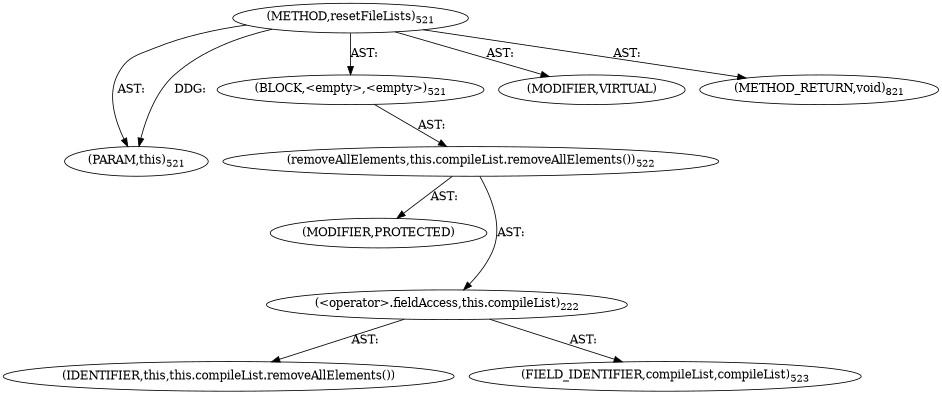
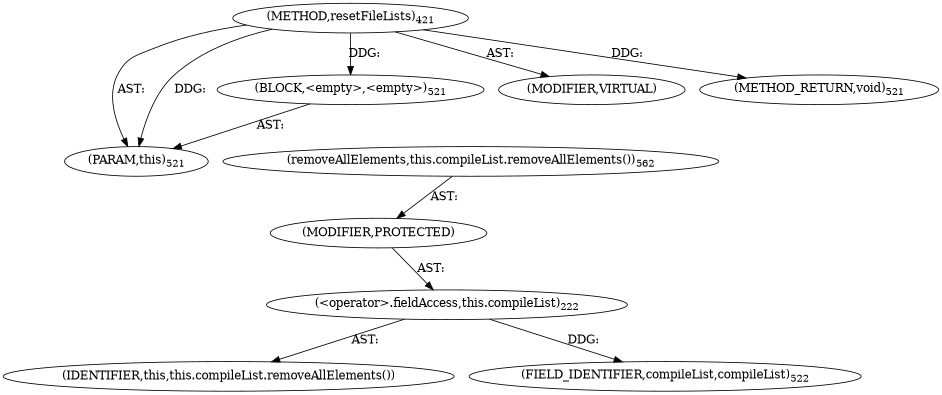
(425, 17) -> (425, 17)
(366, 54) -> (366, 54)
(629, 54) -> (629, 54)
(895, 89) -> (895, 89)
(407, 123) -> (245, 125)
(645, 160) -> (645, 160)
(497, 233) -> (410, 266)
(585, 341) -> (585, 341)
(800, 375) -> (800, 375)
